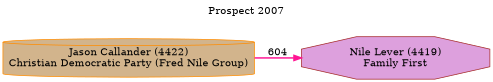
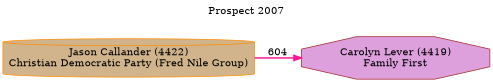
(396, 58) -> (396, 58)
